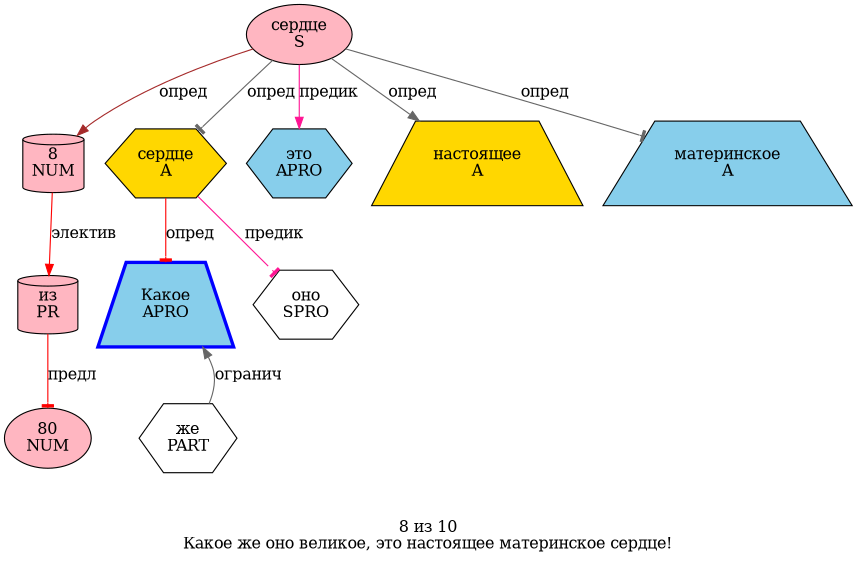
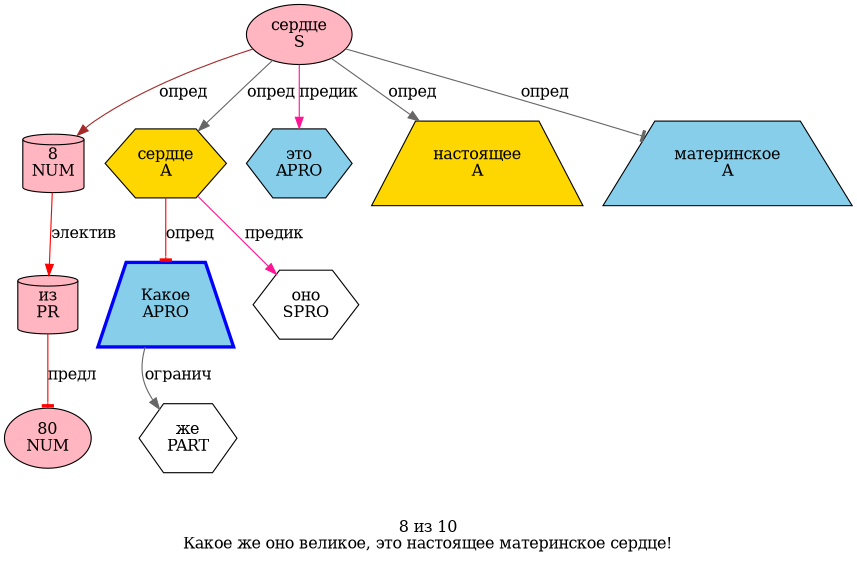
(238, 93) -> (238, 93)
(233, 231) -> (233, 231)
(214, 380) -> (142, 374)
